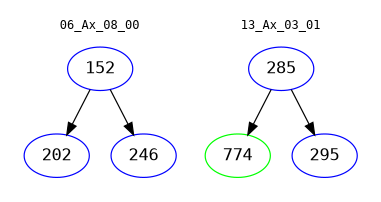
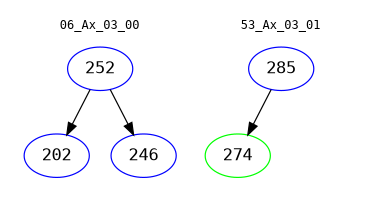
(100, 26) -> (100, 26)
(281, 26) -> (281, 26)
(100, 69) -> (100, 69)
(238, 156) -> (238, 156)
(325, 156) -> none
